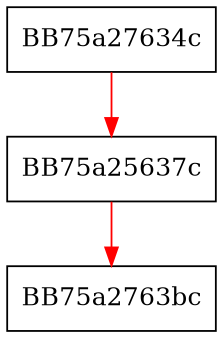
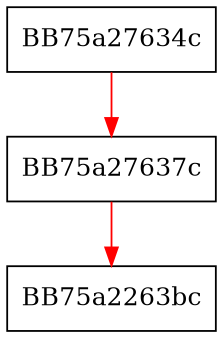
(112, 169) -> (112, 169)
(112, 299) -> (112, 299)
